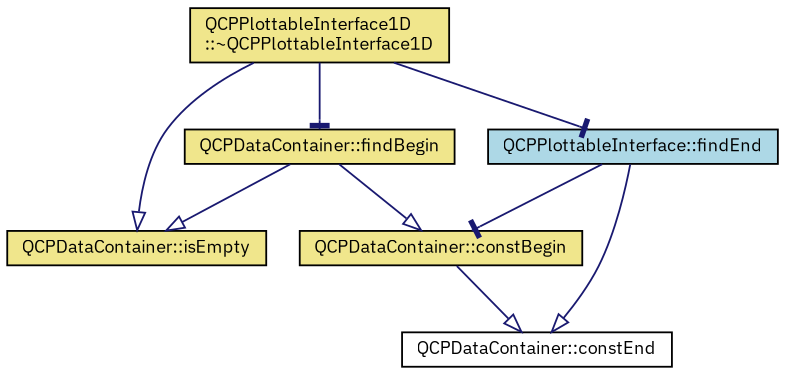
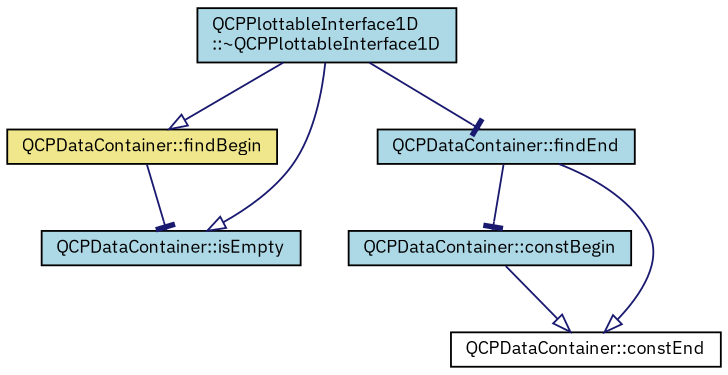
(320, 35) -> (327, 35)
(320, 91) -> (234, 91)
(633, 147) -> (506, 147)
(373, 191) -> none
(236, 193) -> (155, 193)
(137, 248) -> (171, 248)
(441, 248) -> (490, 248)
